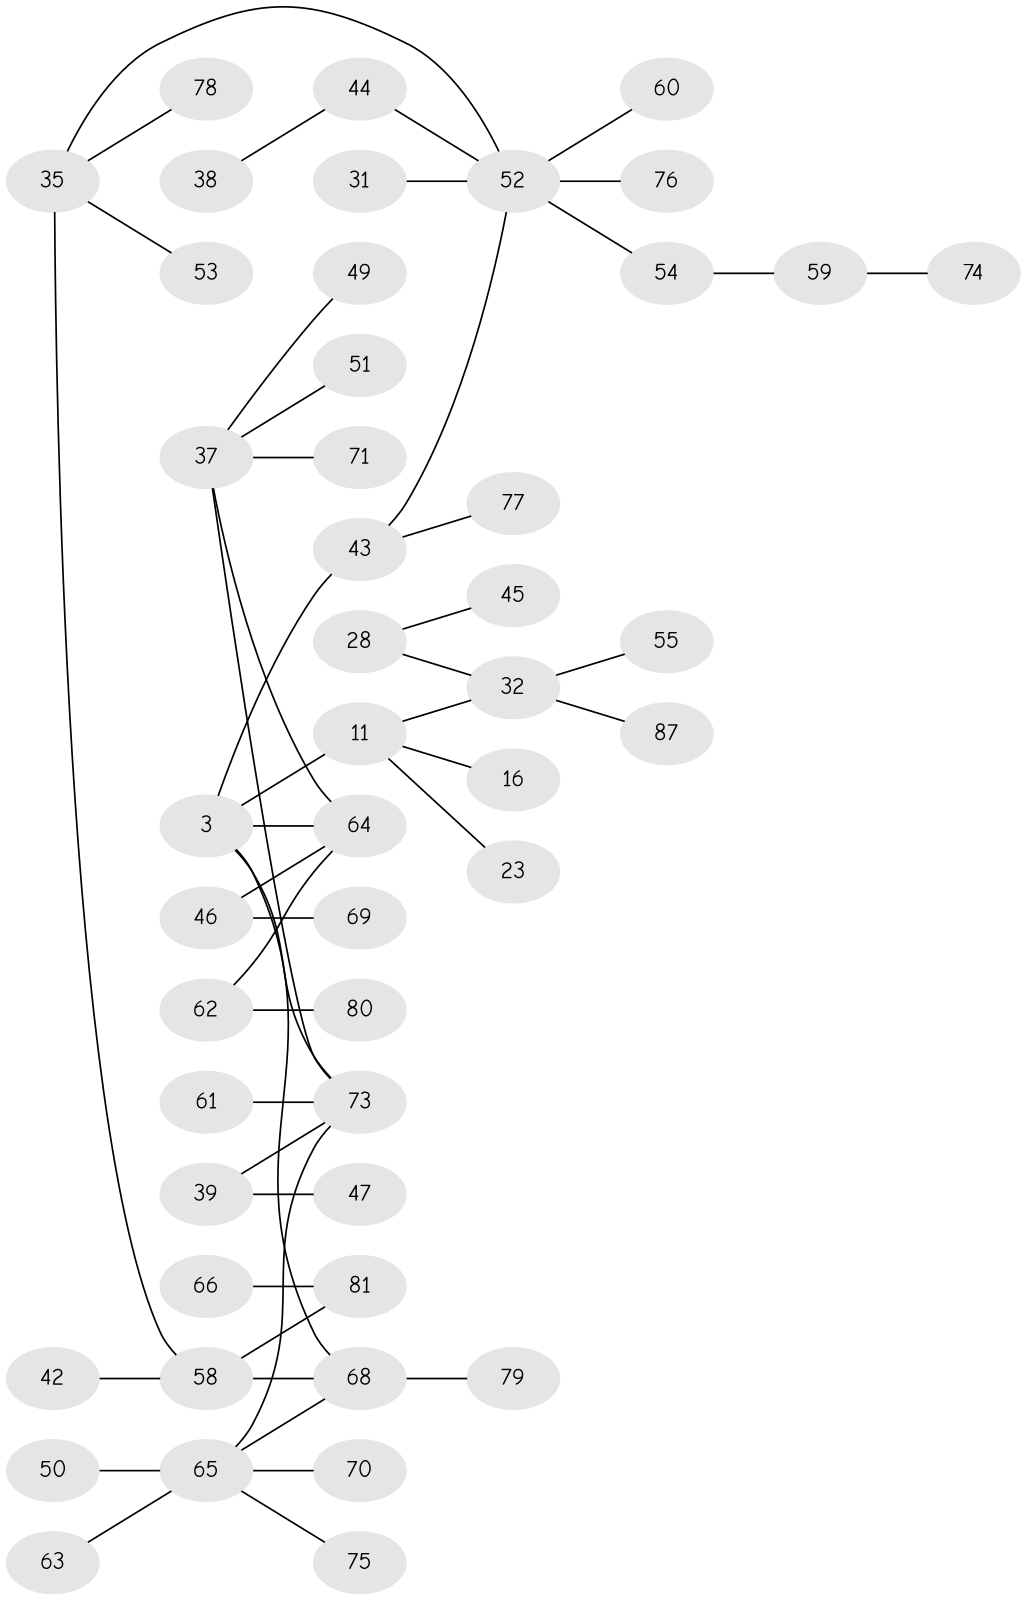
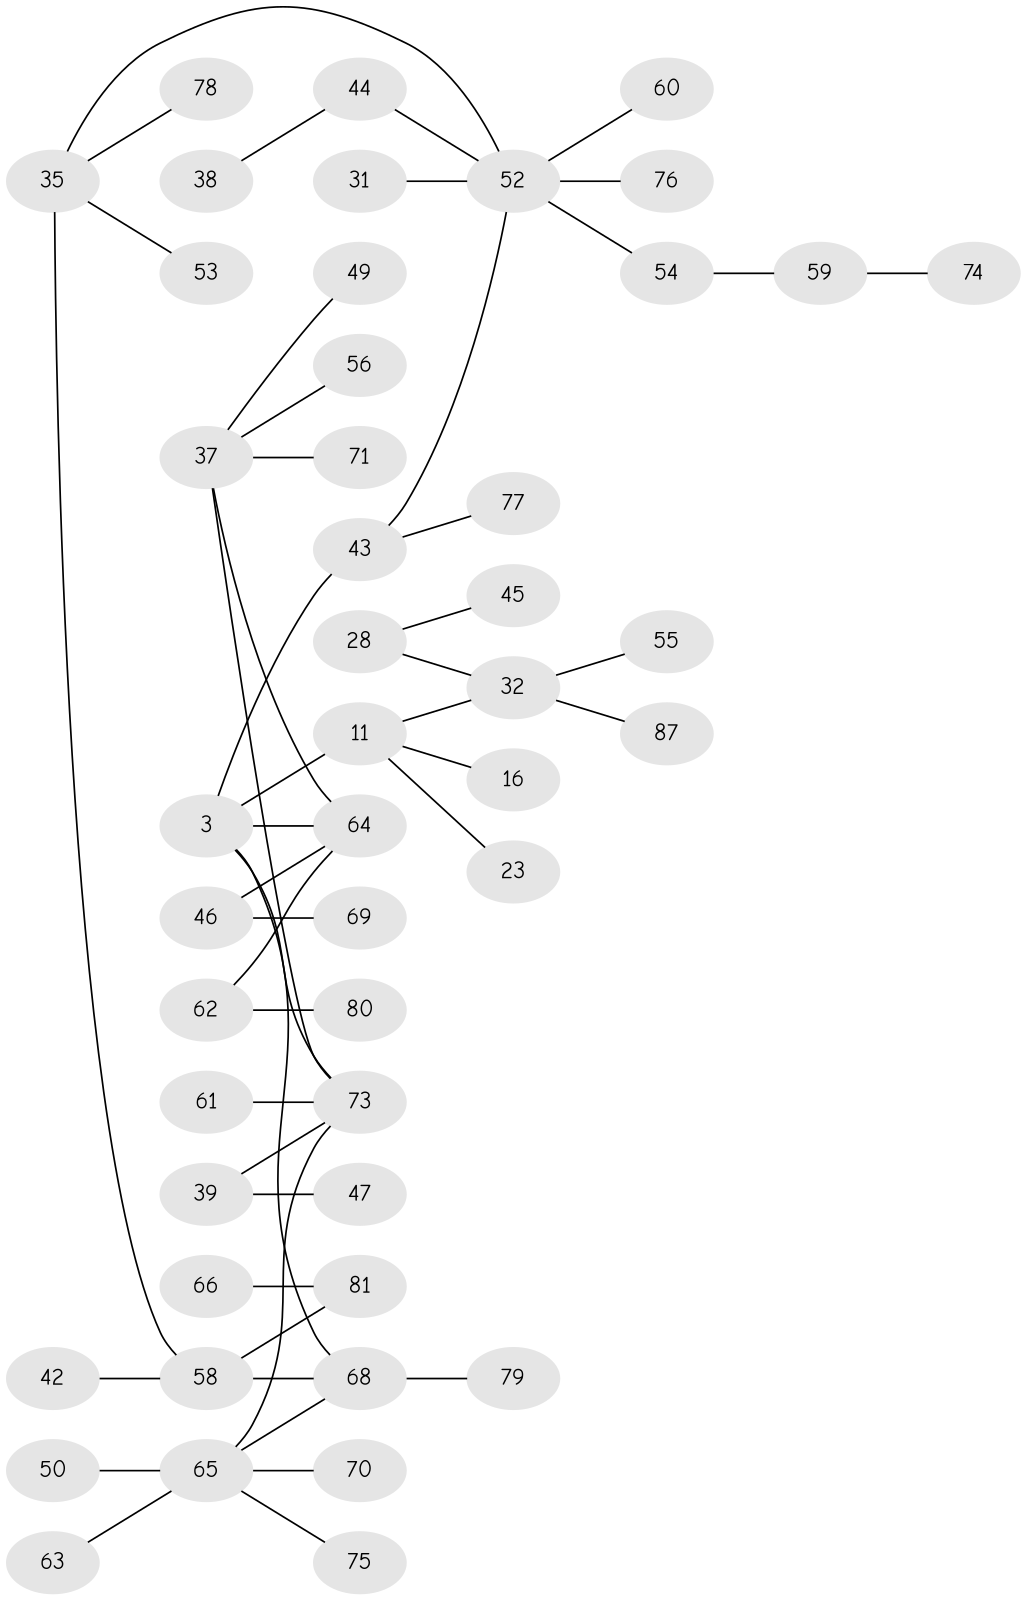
(360, 365) -> (360, 365)
